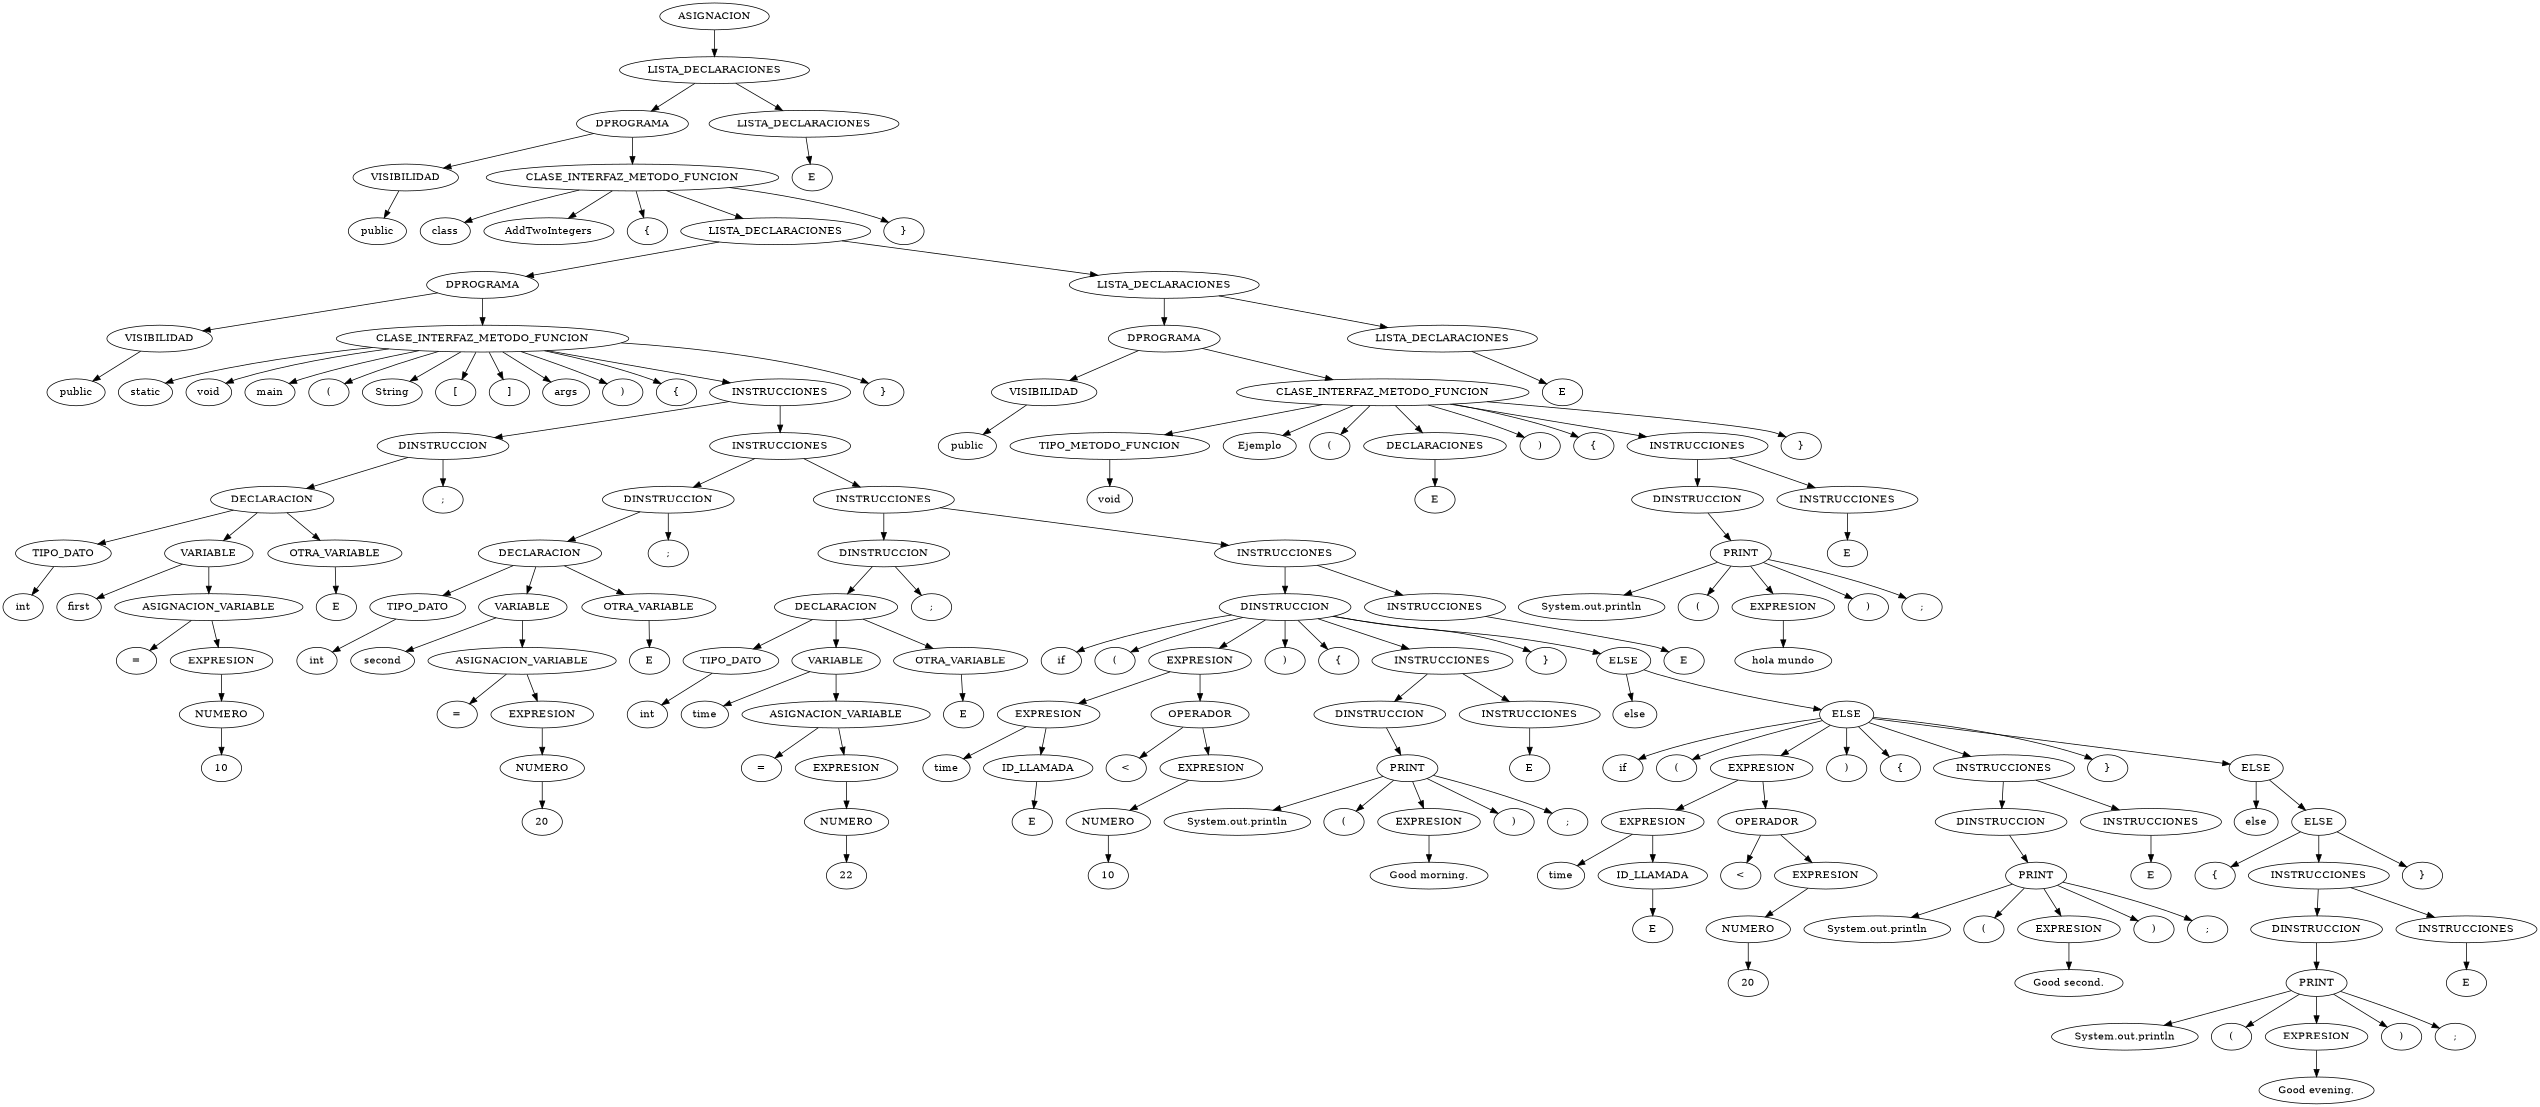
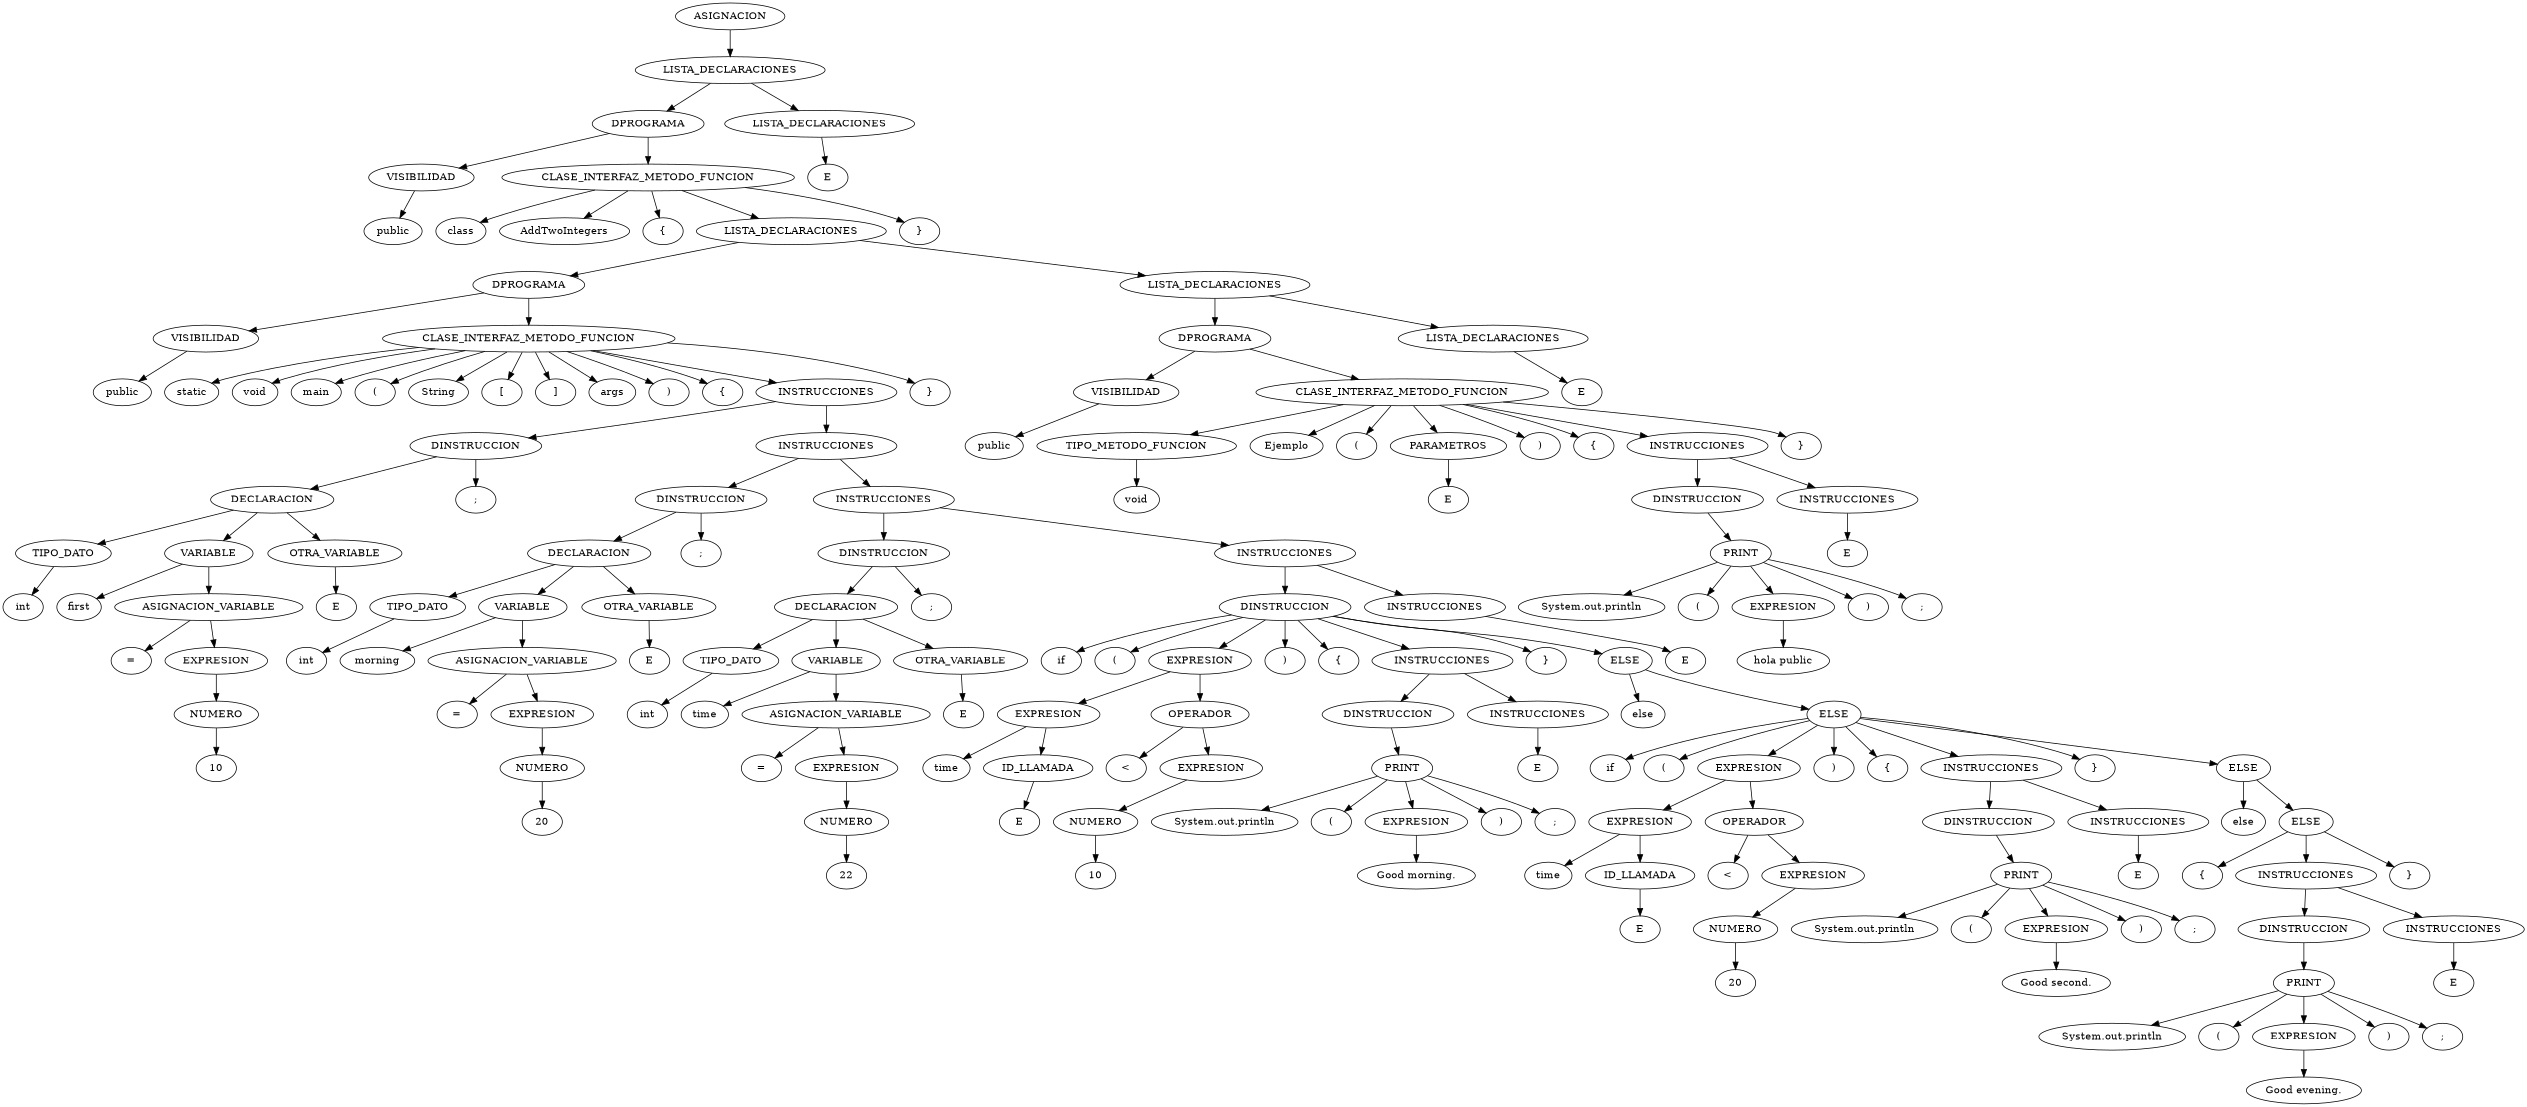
(1435, 446) -> (1448, 446)
(383, 661) -> (377, 661)
(1783, 661) -> (1783, 661)
